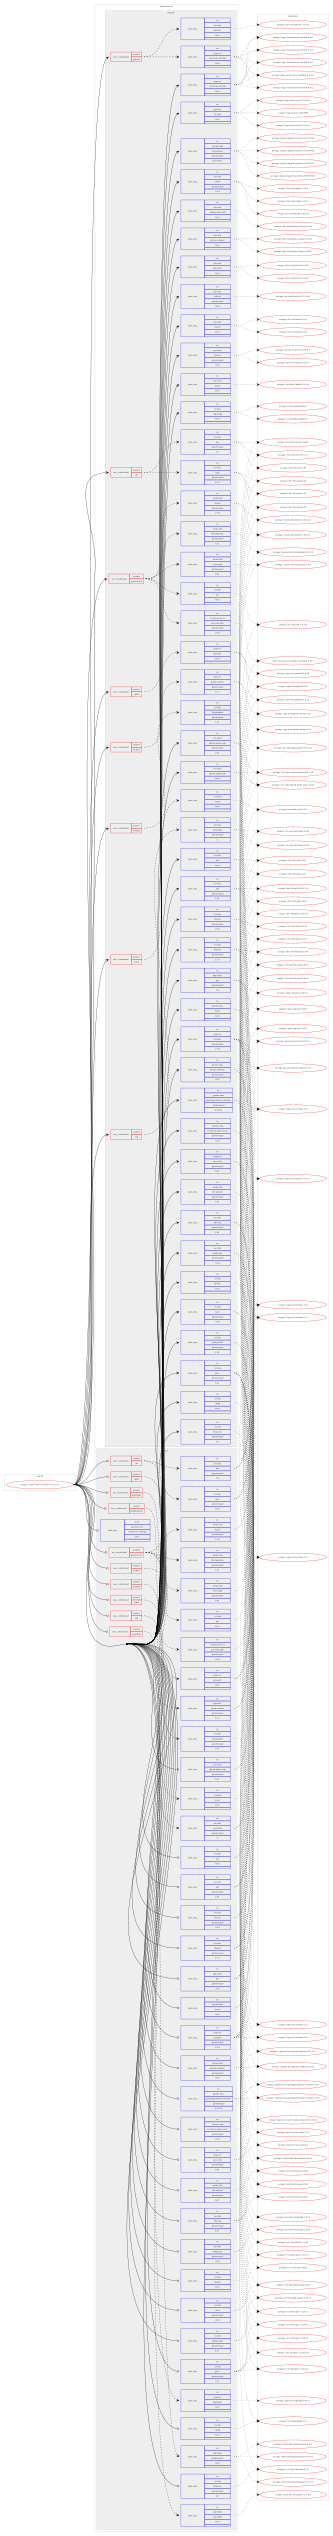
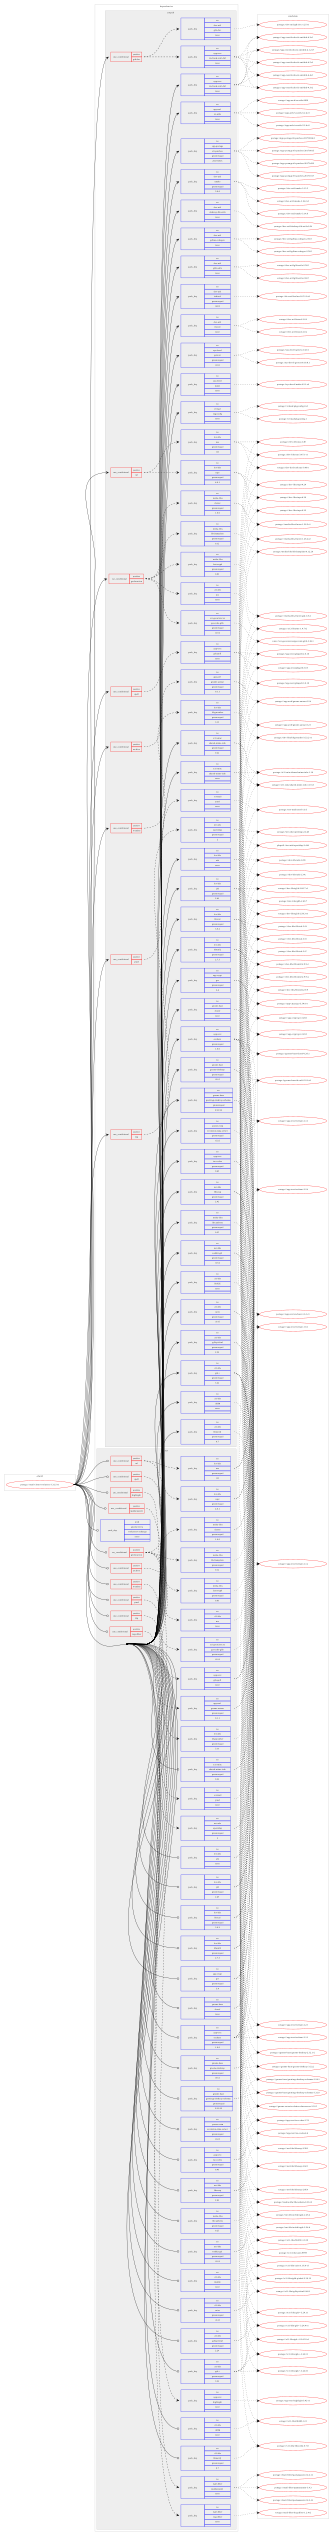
none -> (293, 952)
